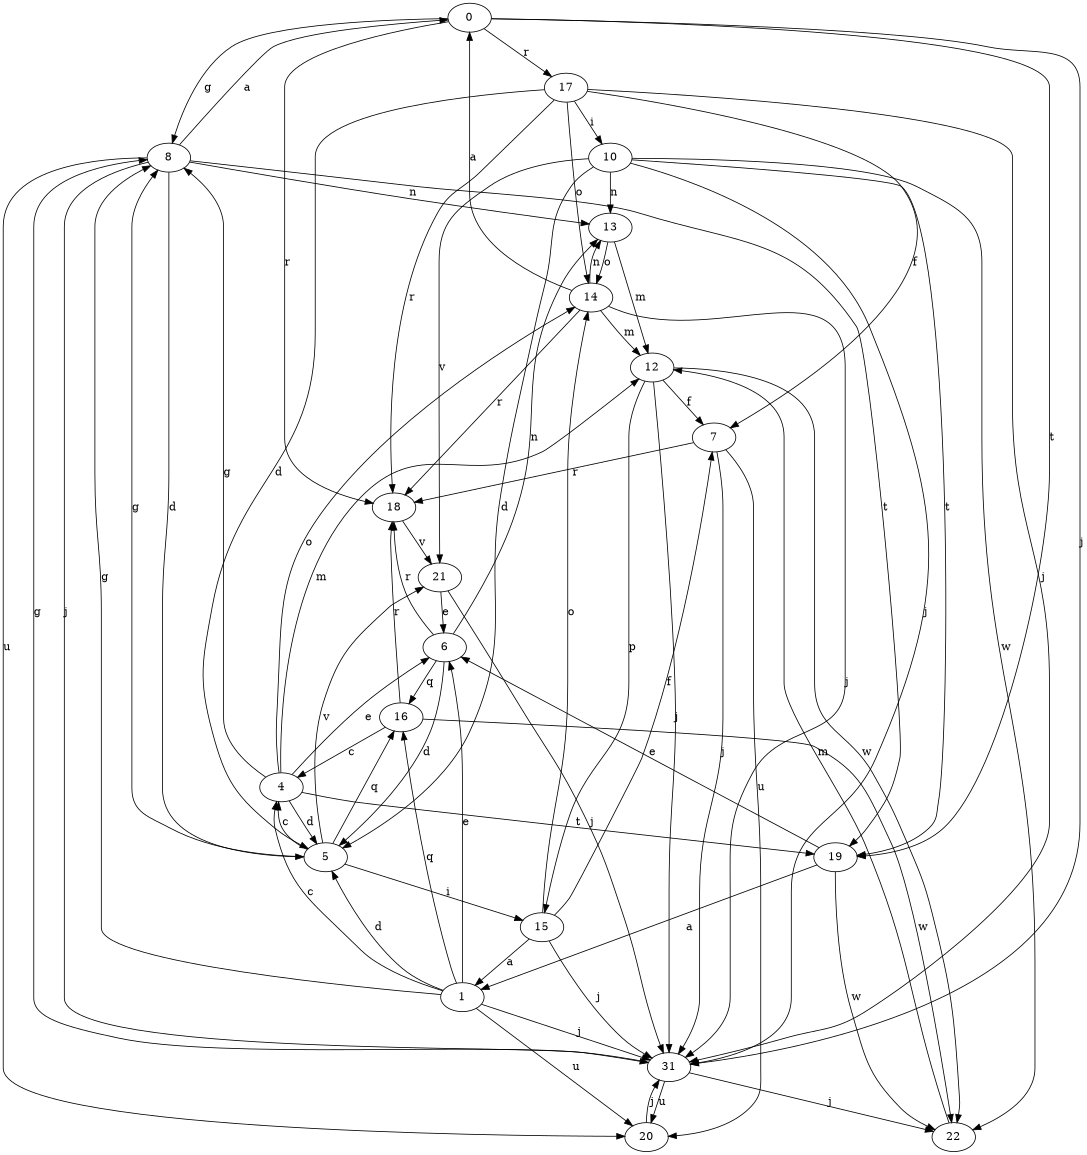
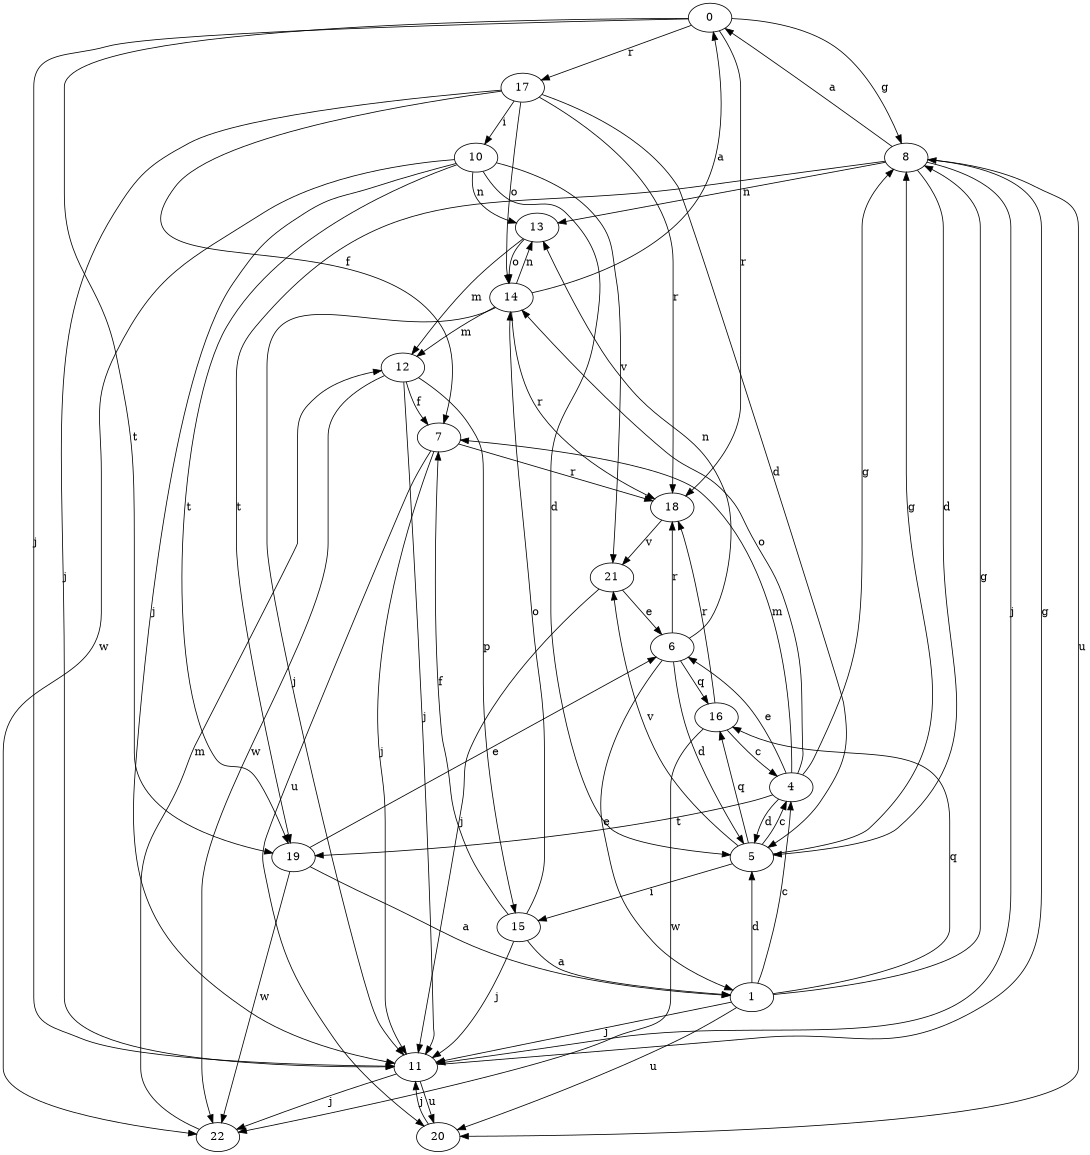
(365, 493) -> (722, 516)
(462, 826) -> (606, 842)
(669, 1067) -> (416, 1067)
